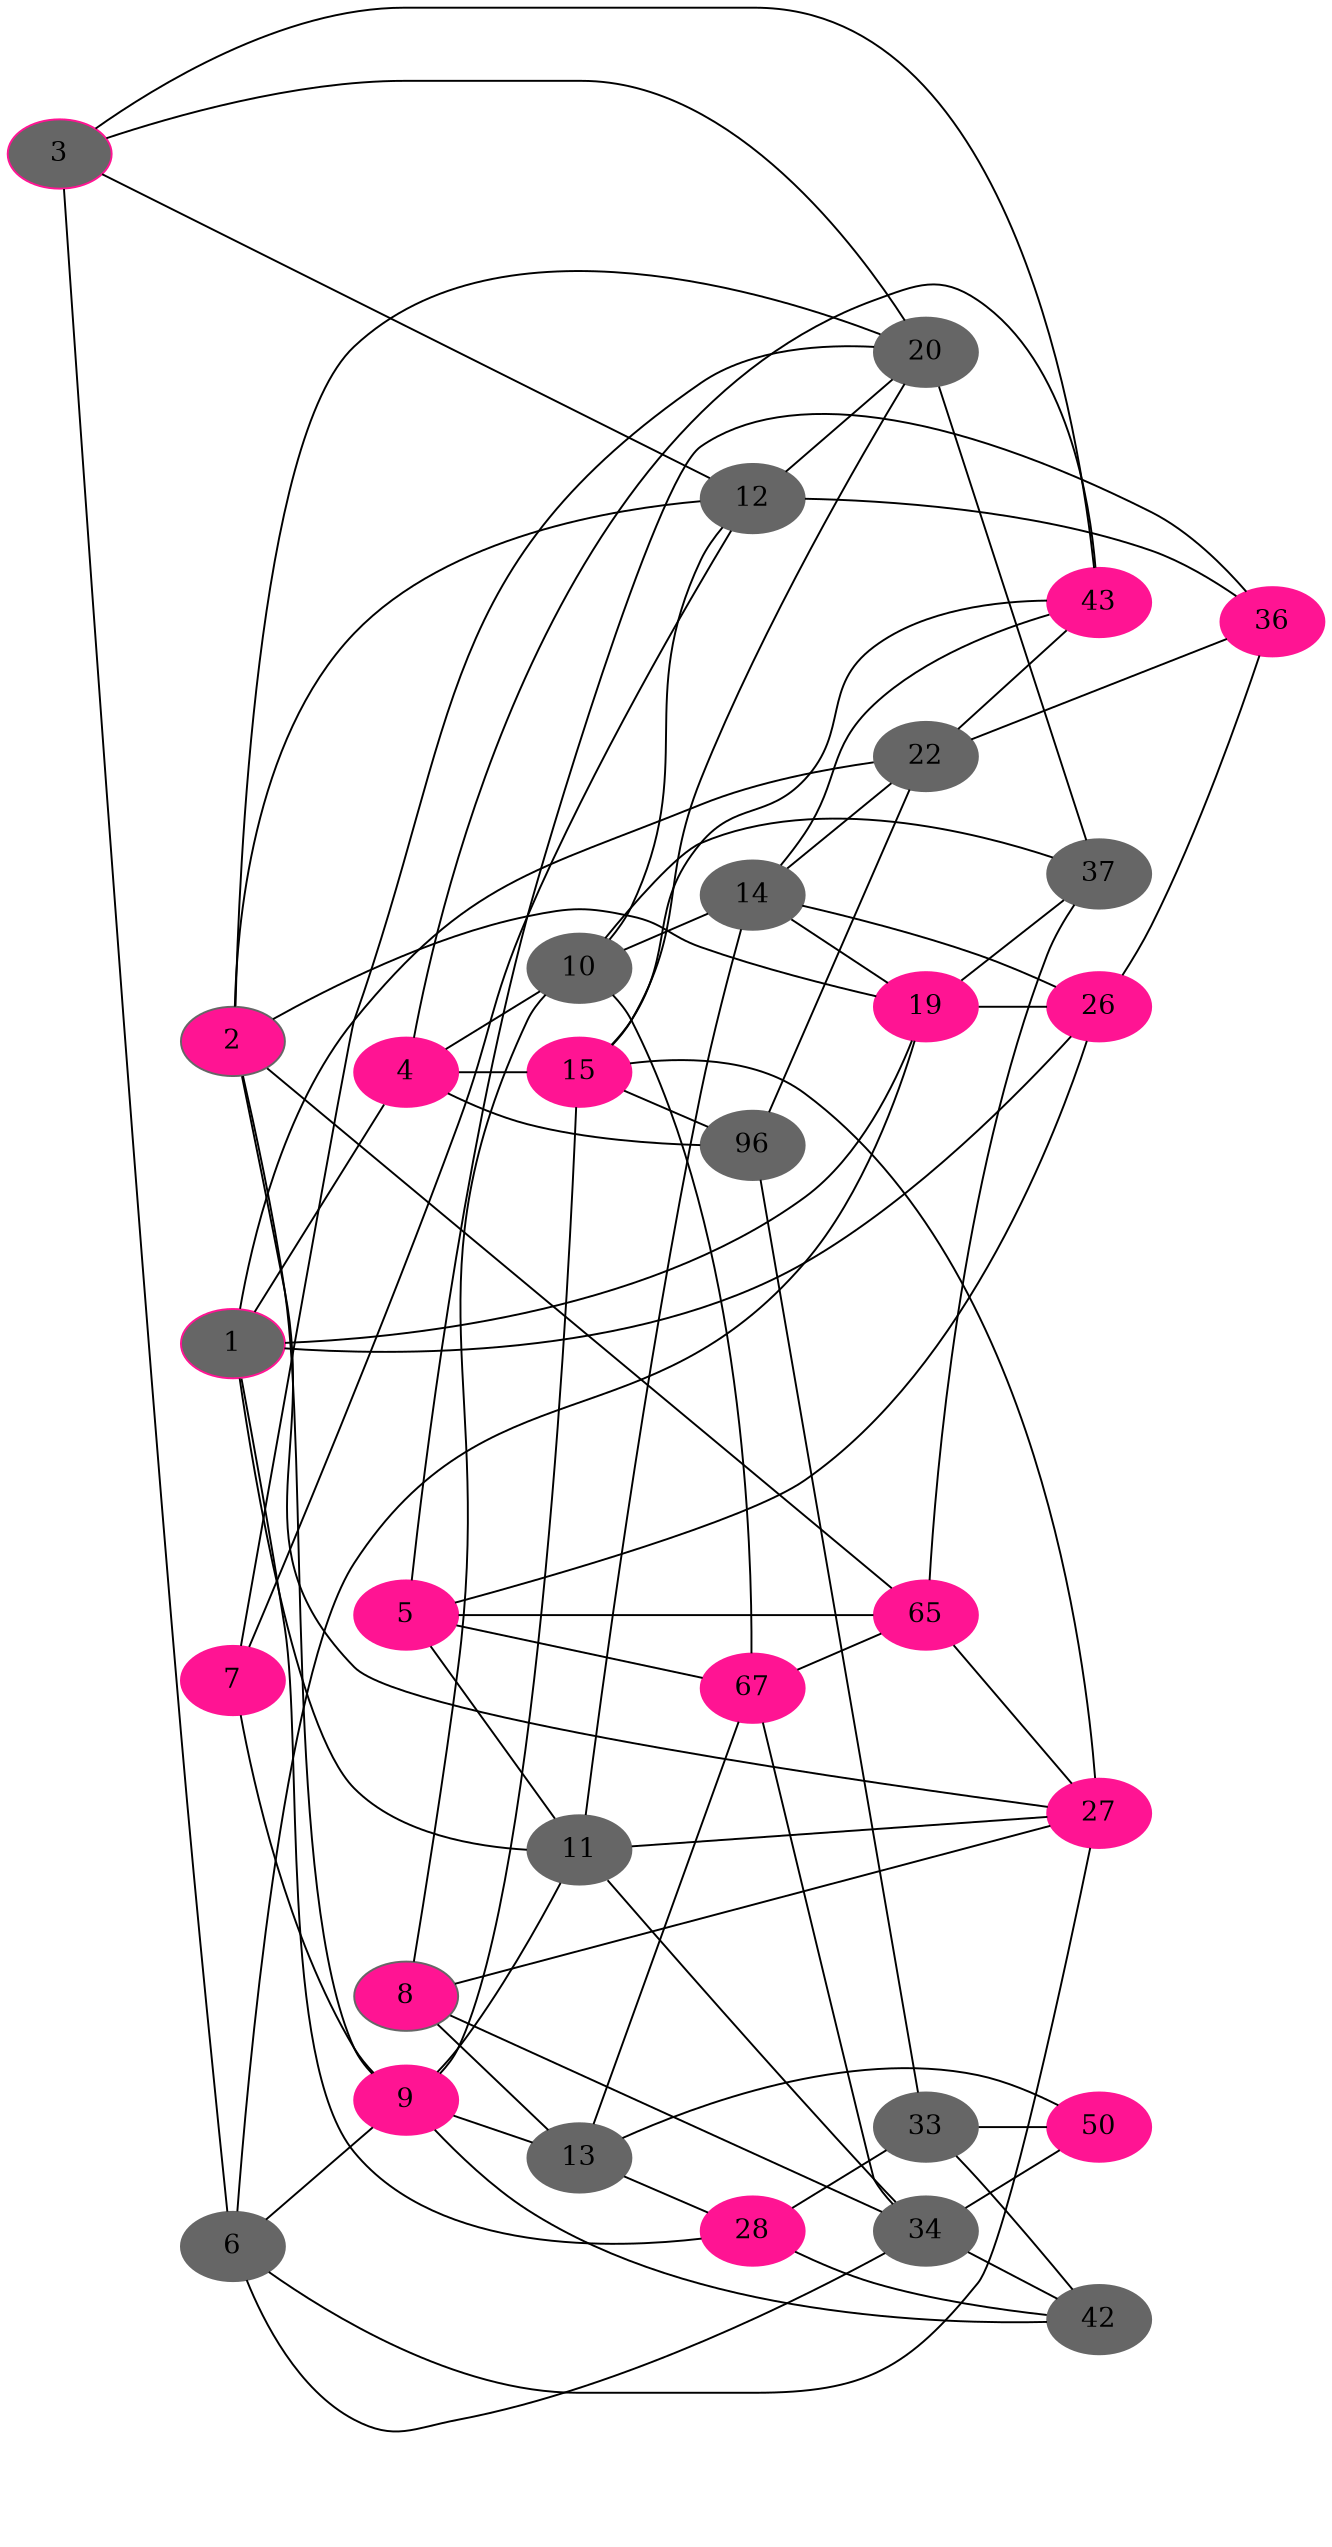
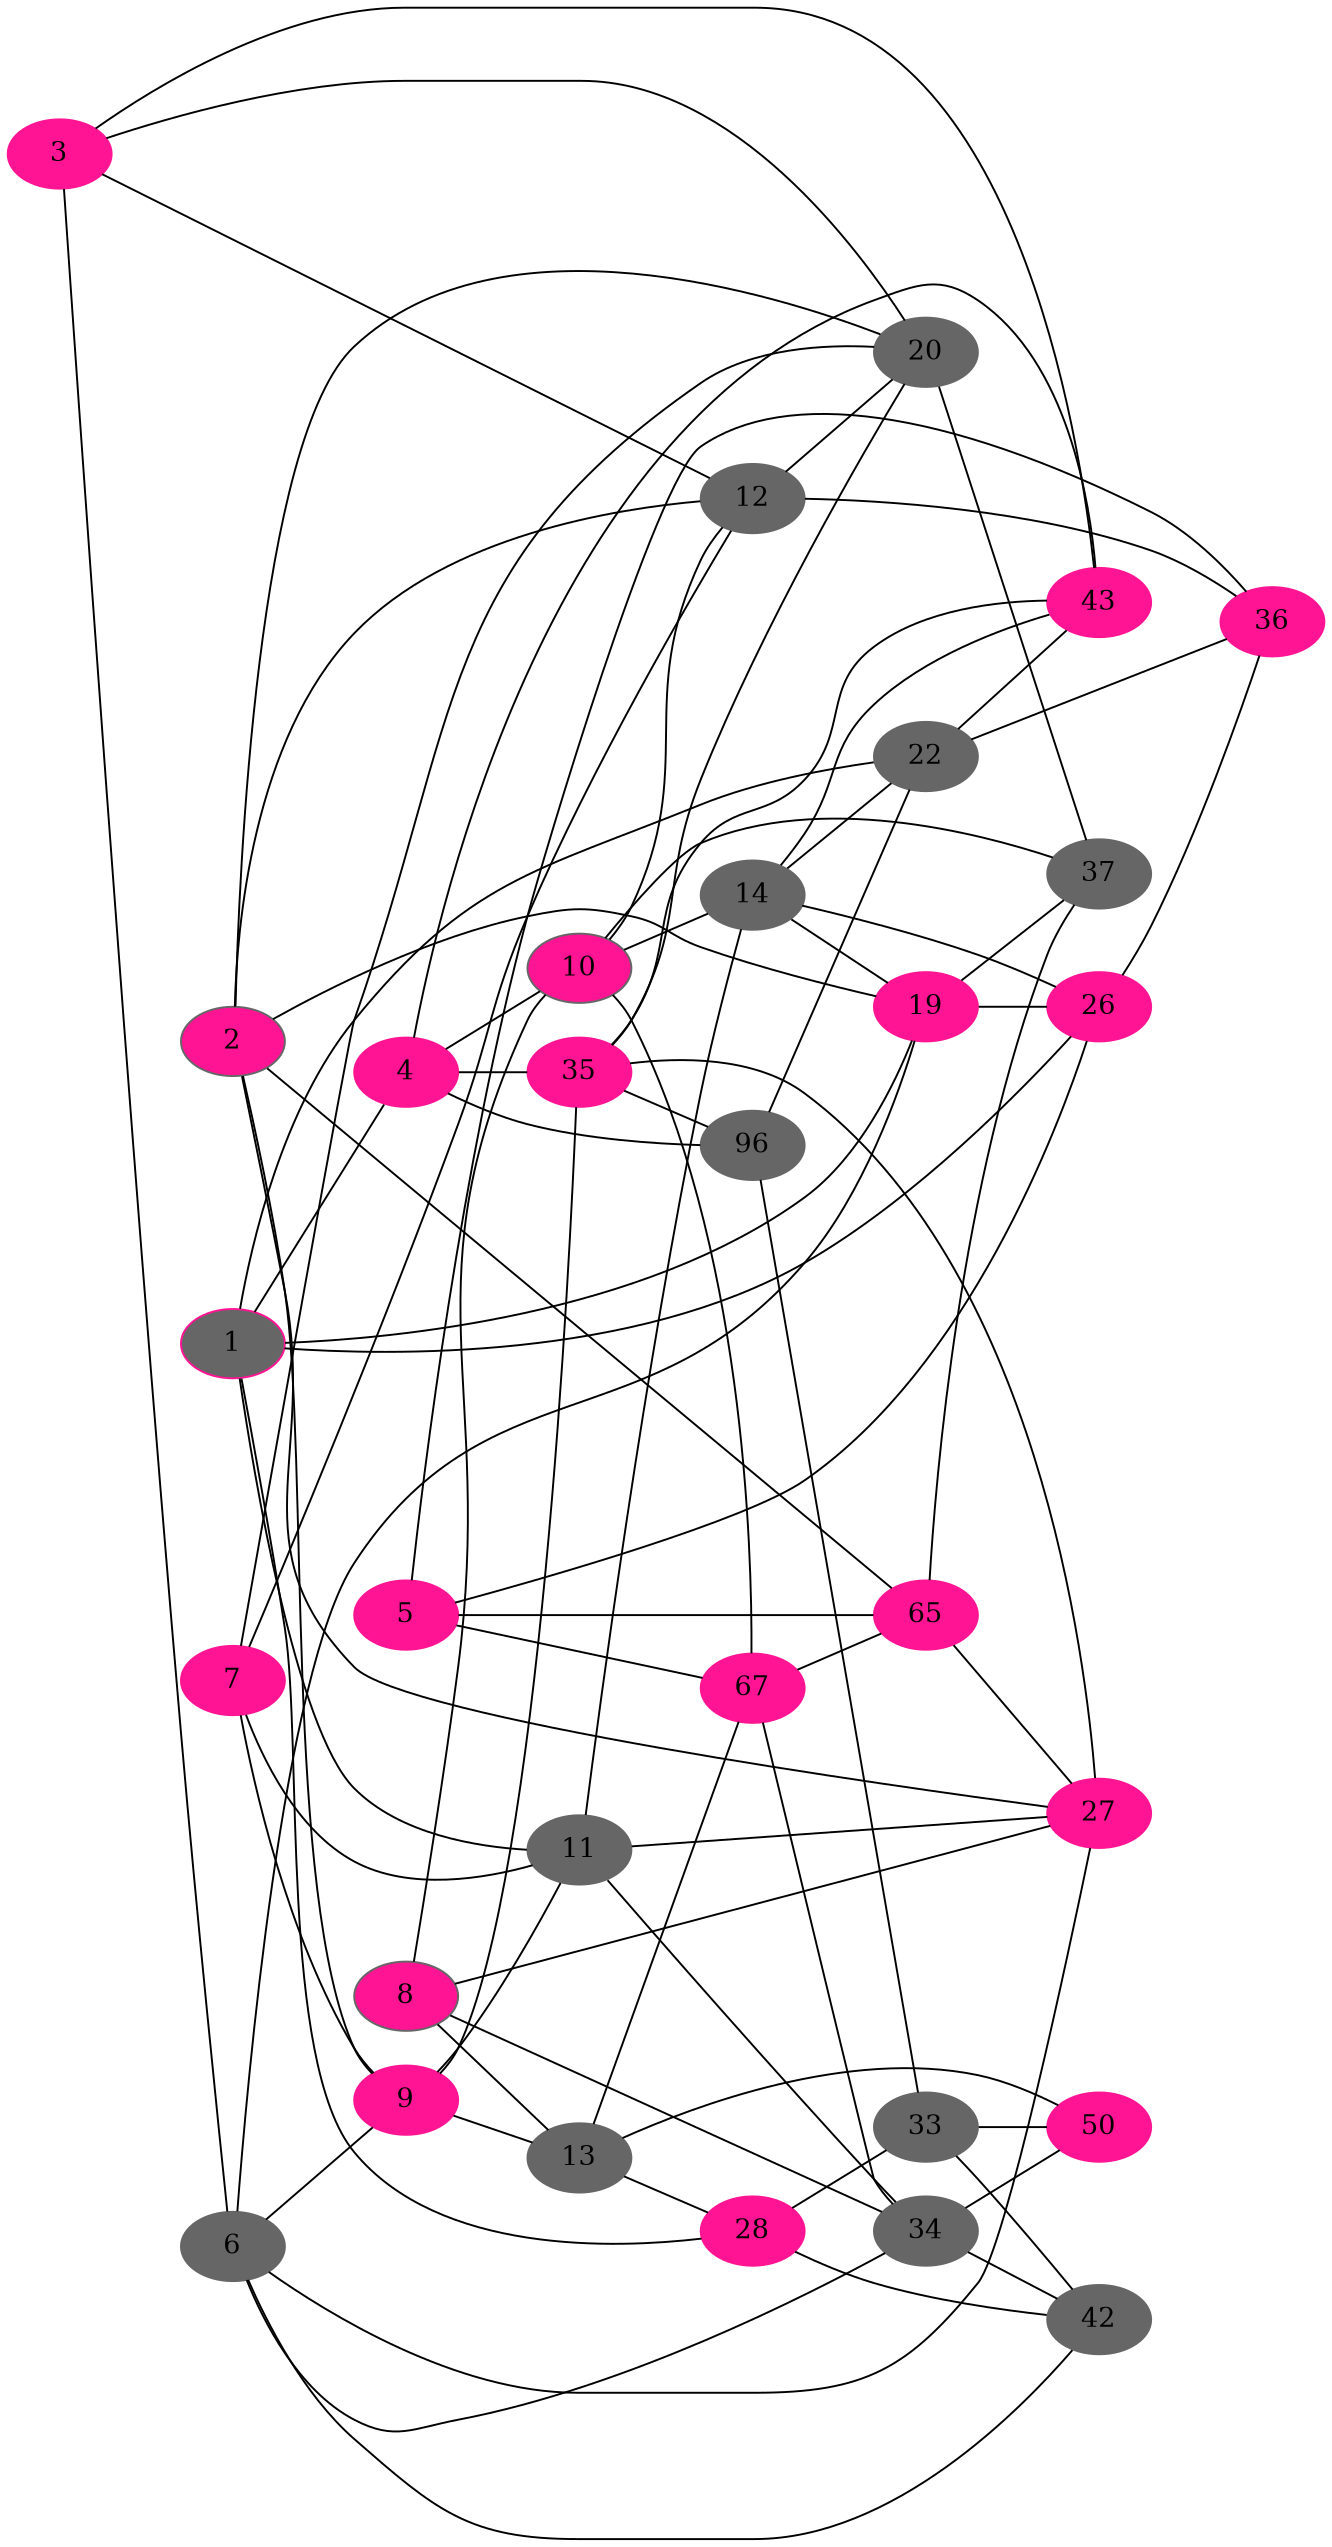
(60, 154) -> (60, 154)
(579, 968) -> (579, 968)
(579, 1072) -> (579, 1072)
(493, 1732) -> (353, 1861)
(719, 2288) -> (633, 2539)
